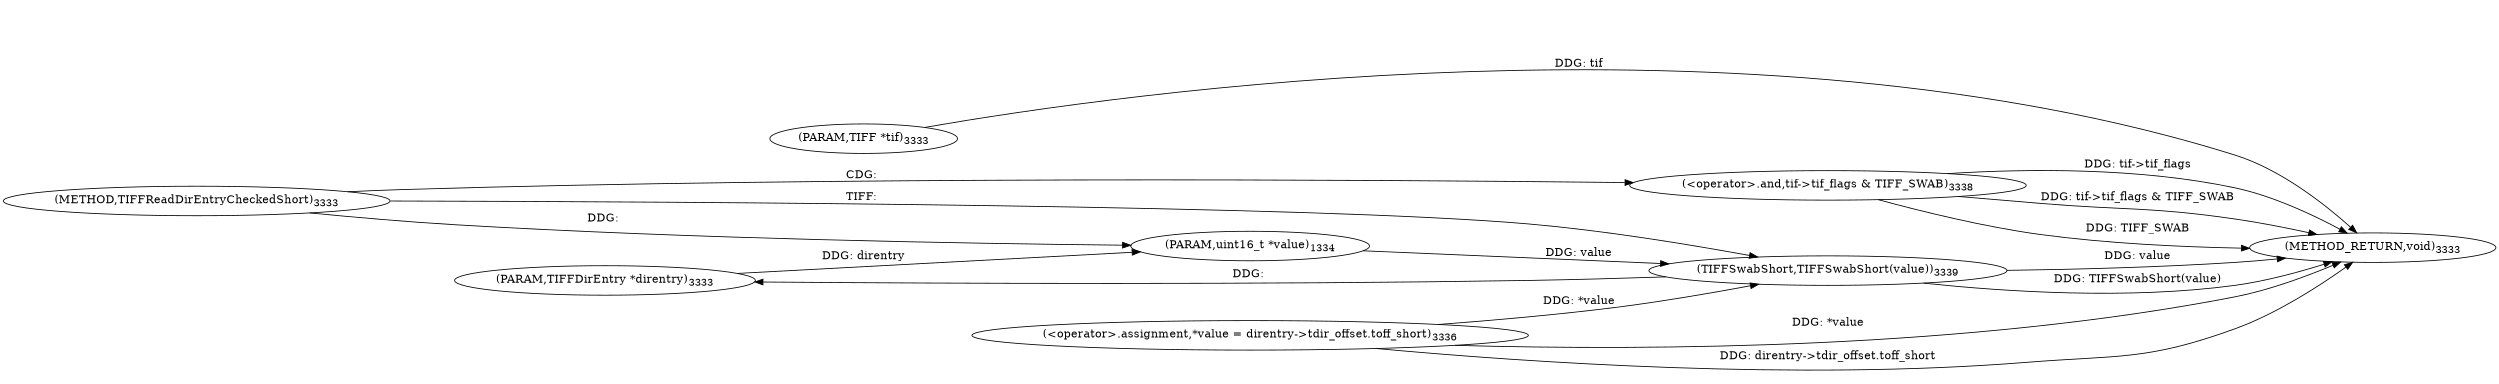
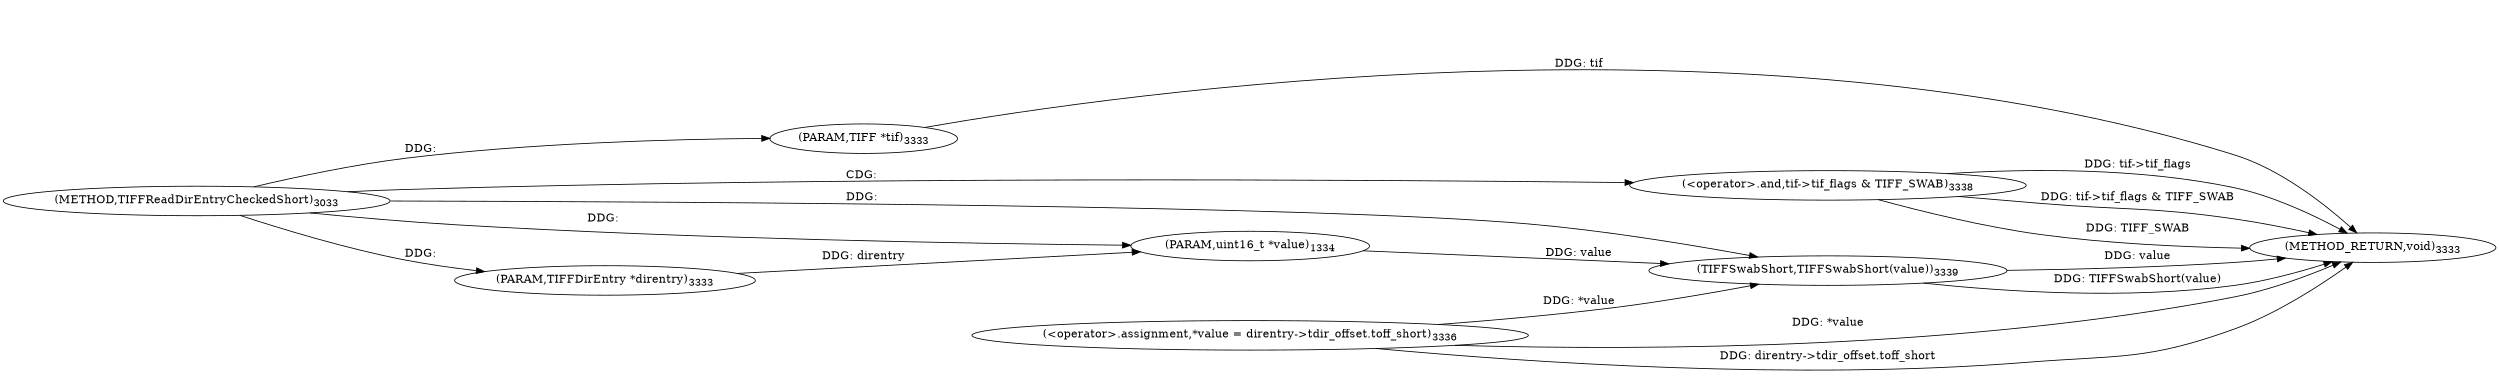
none -> (506, 148)
(864, 197) -> (864, 197)
(326, 200) -> (326, 200)
(1214, 283) -> (357, 249)
